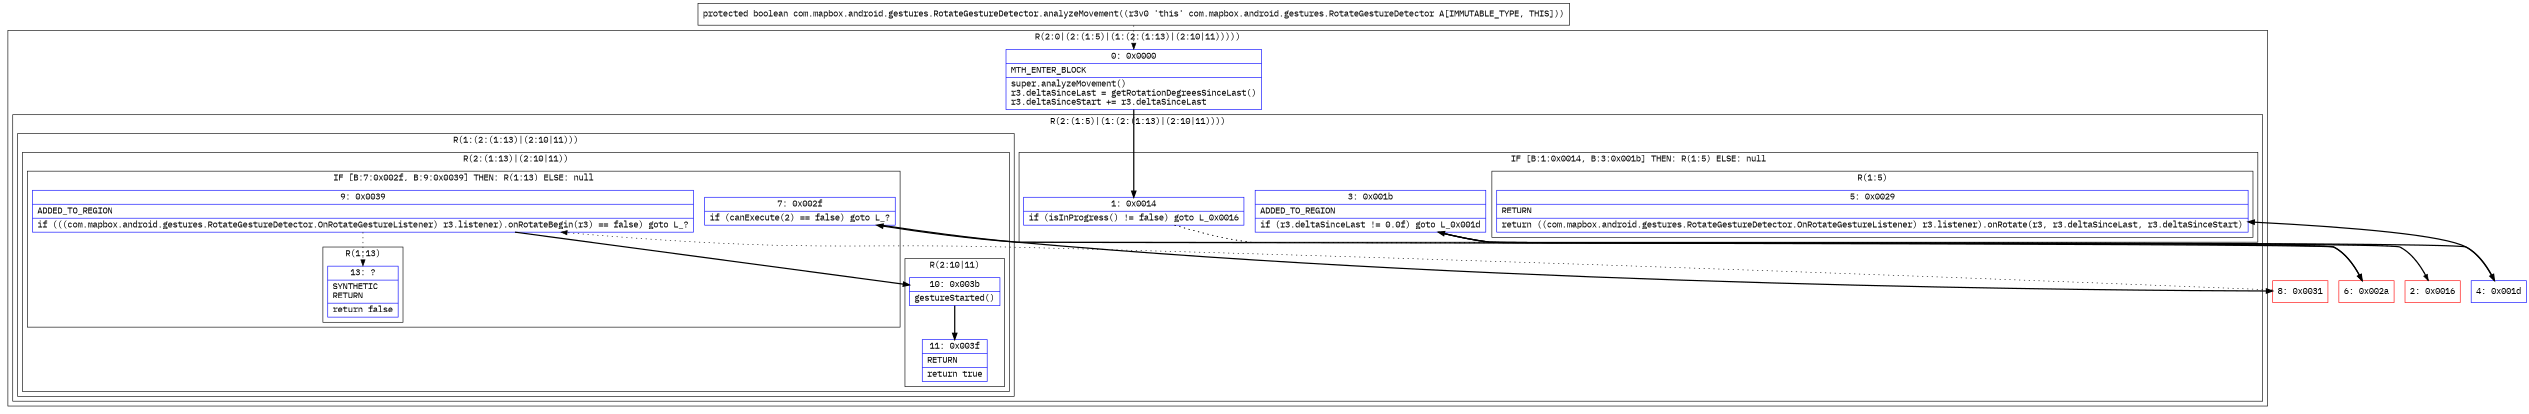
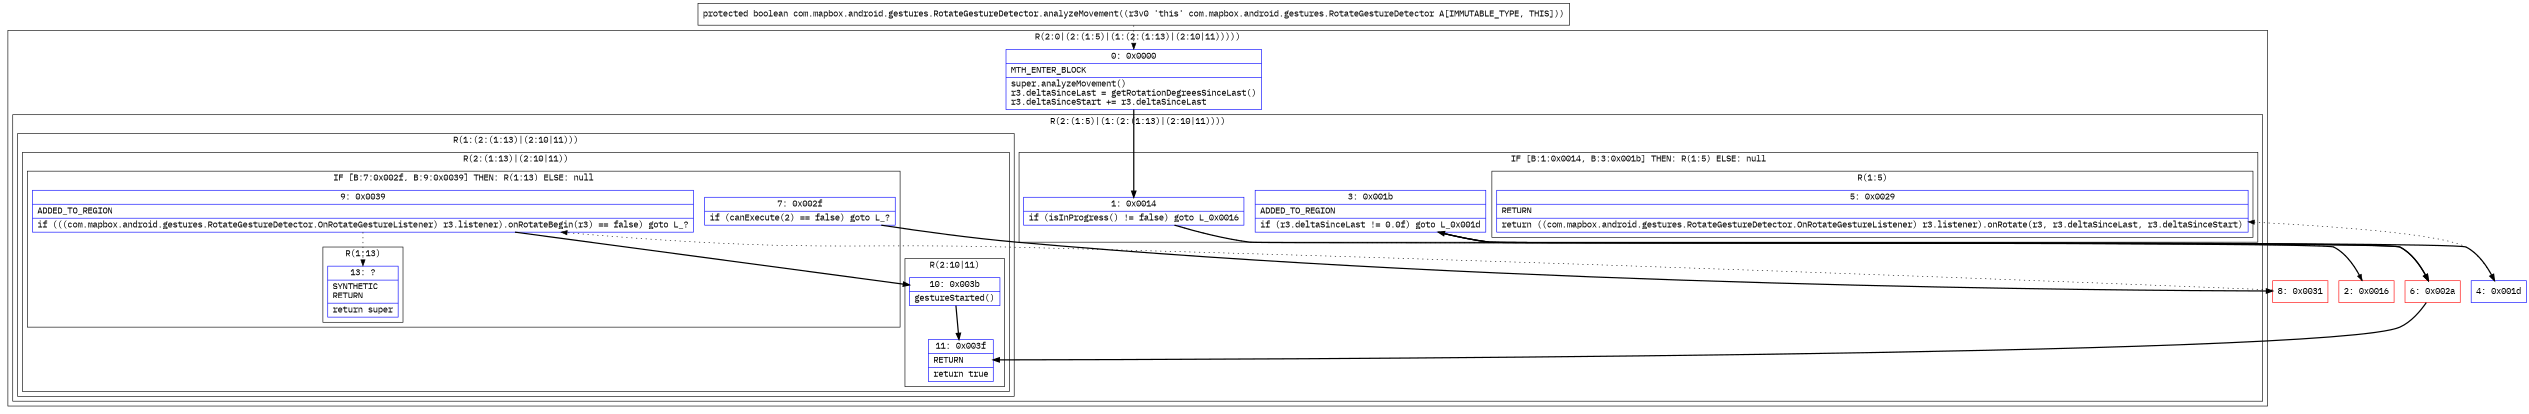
(2383, 231) -> (2383, 231)
(1630, 243) -> (1718, 355)
(1772, 243) -> (1805, 243)
(363, 310) -> (363, 310)
